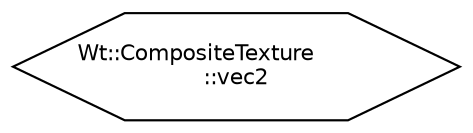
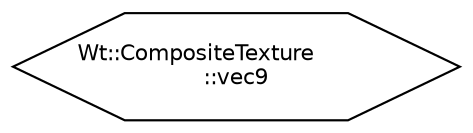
(236, 67) -> (236, 67)
